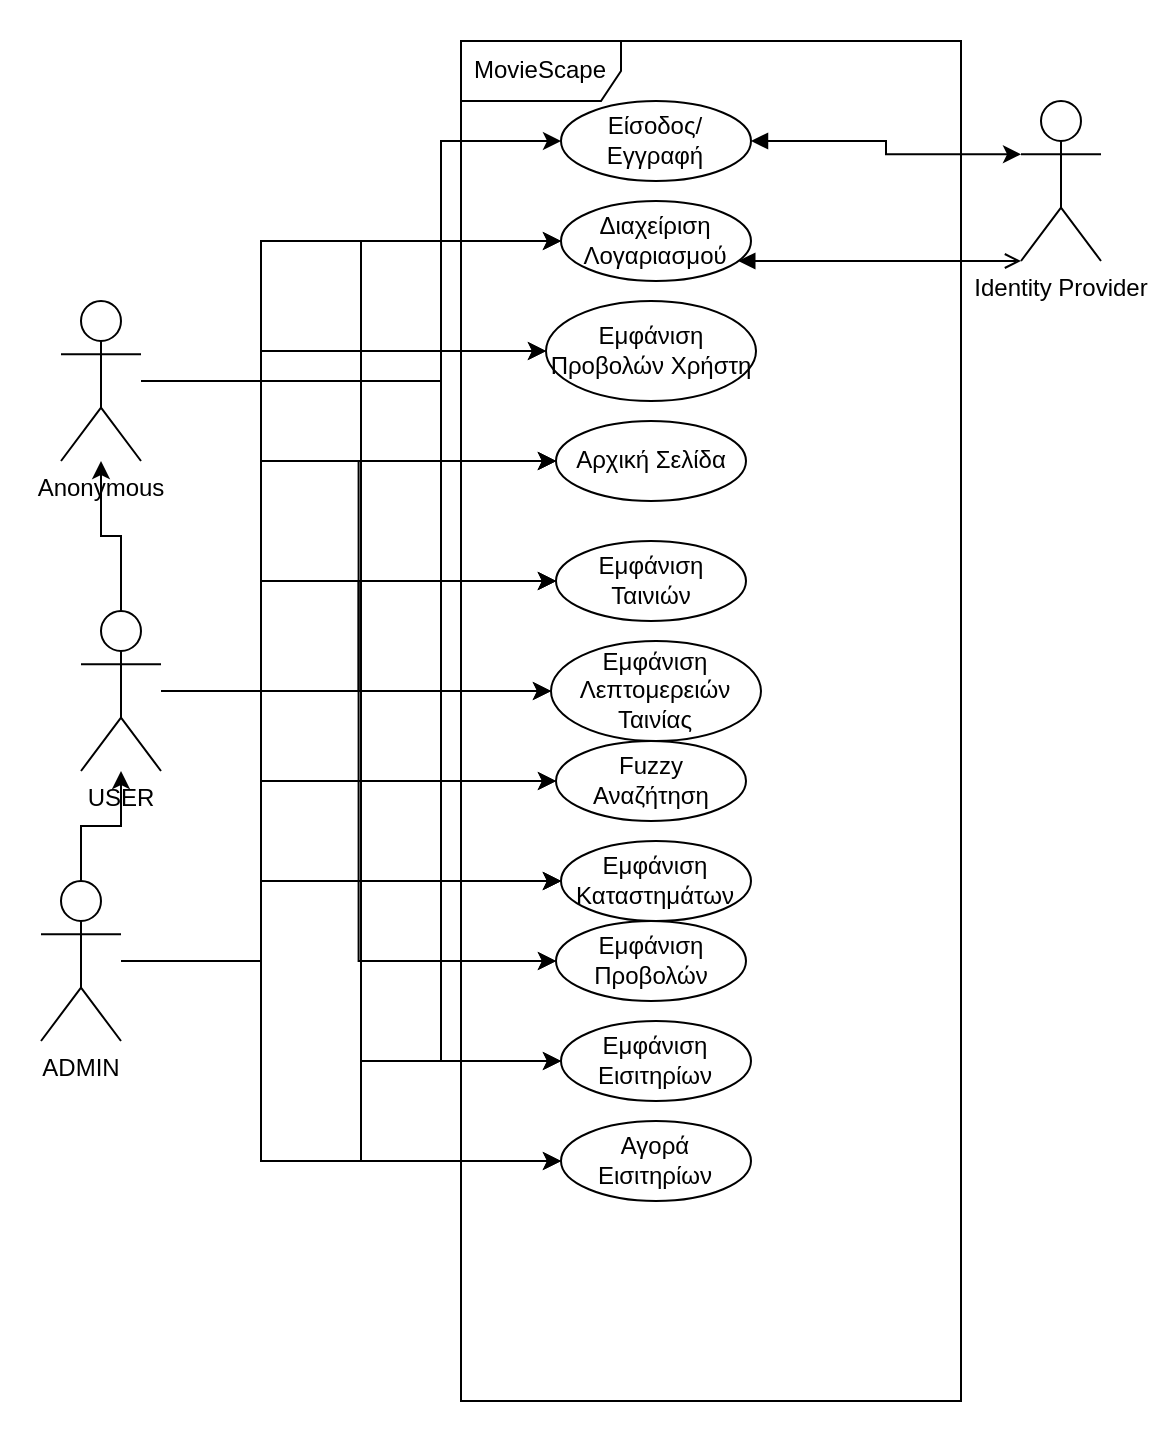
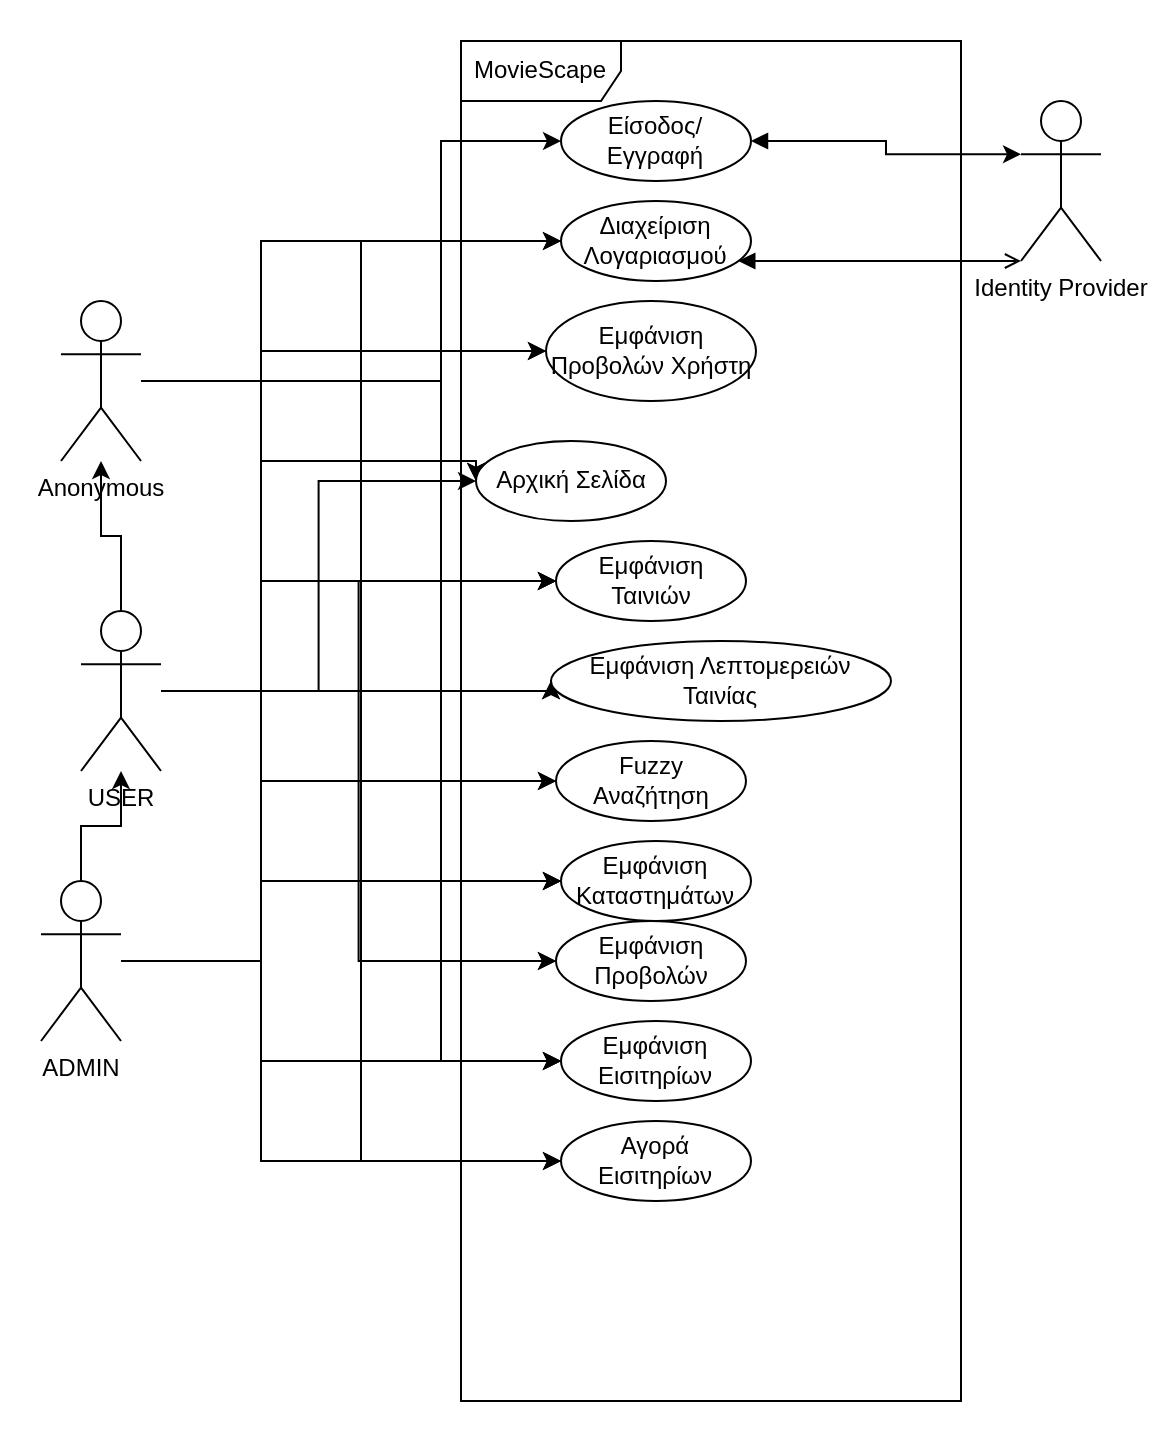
(651, 461) -> (571, 481)
(656, 691) -> (721, 681)
none -> (311, 1061)
